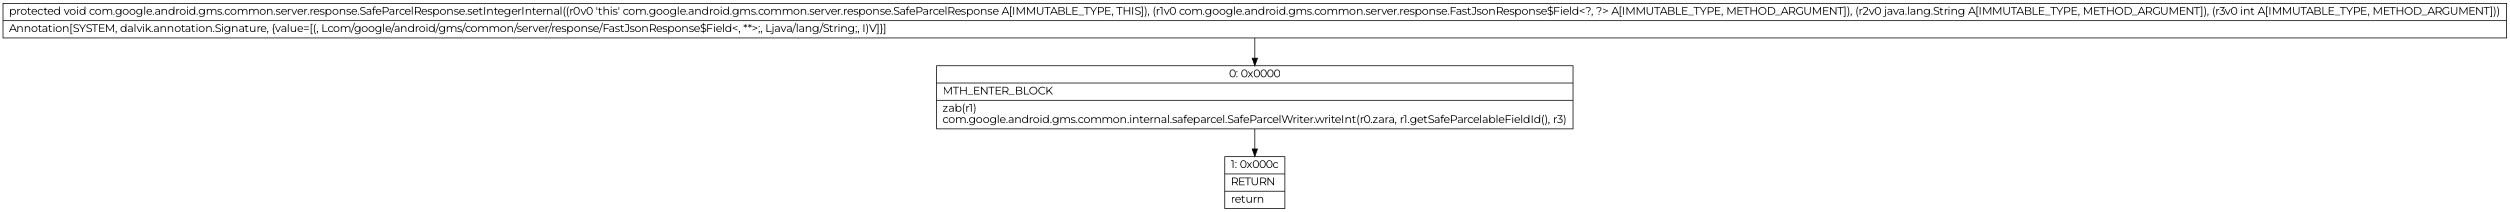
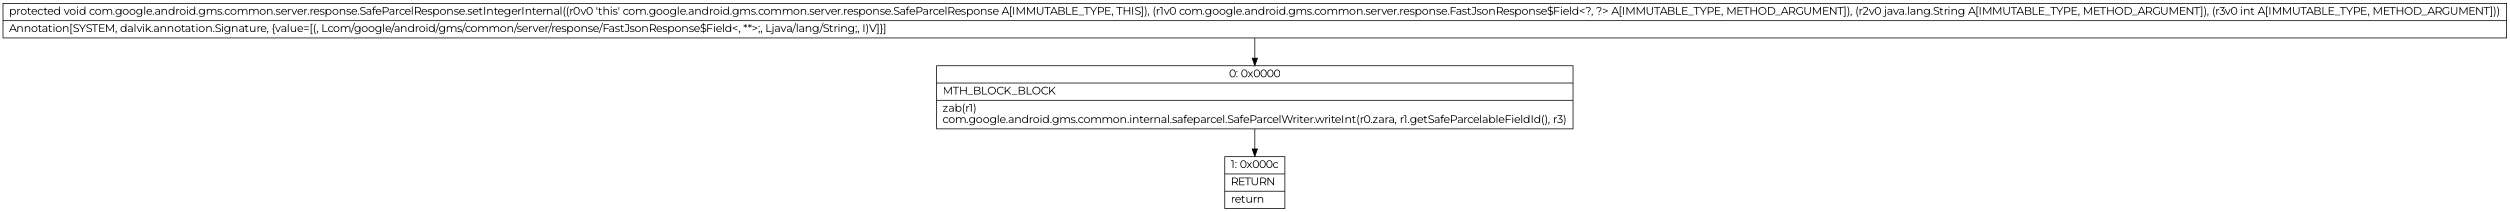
(998, 91) -> (999, 91)
